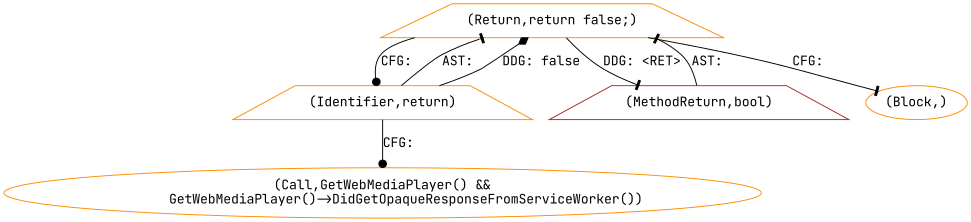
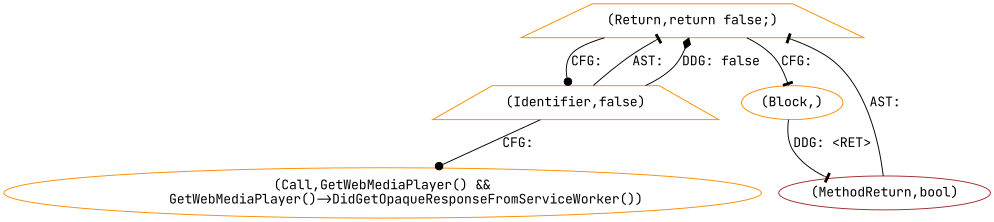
(598, 65) -> (796, 154)
(383, 103) -> (576, 103)
(699, 103) -> (885, 193)
